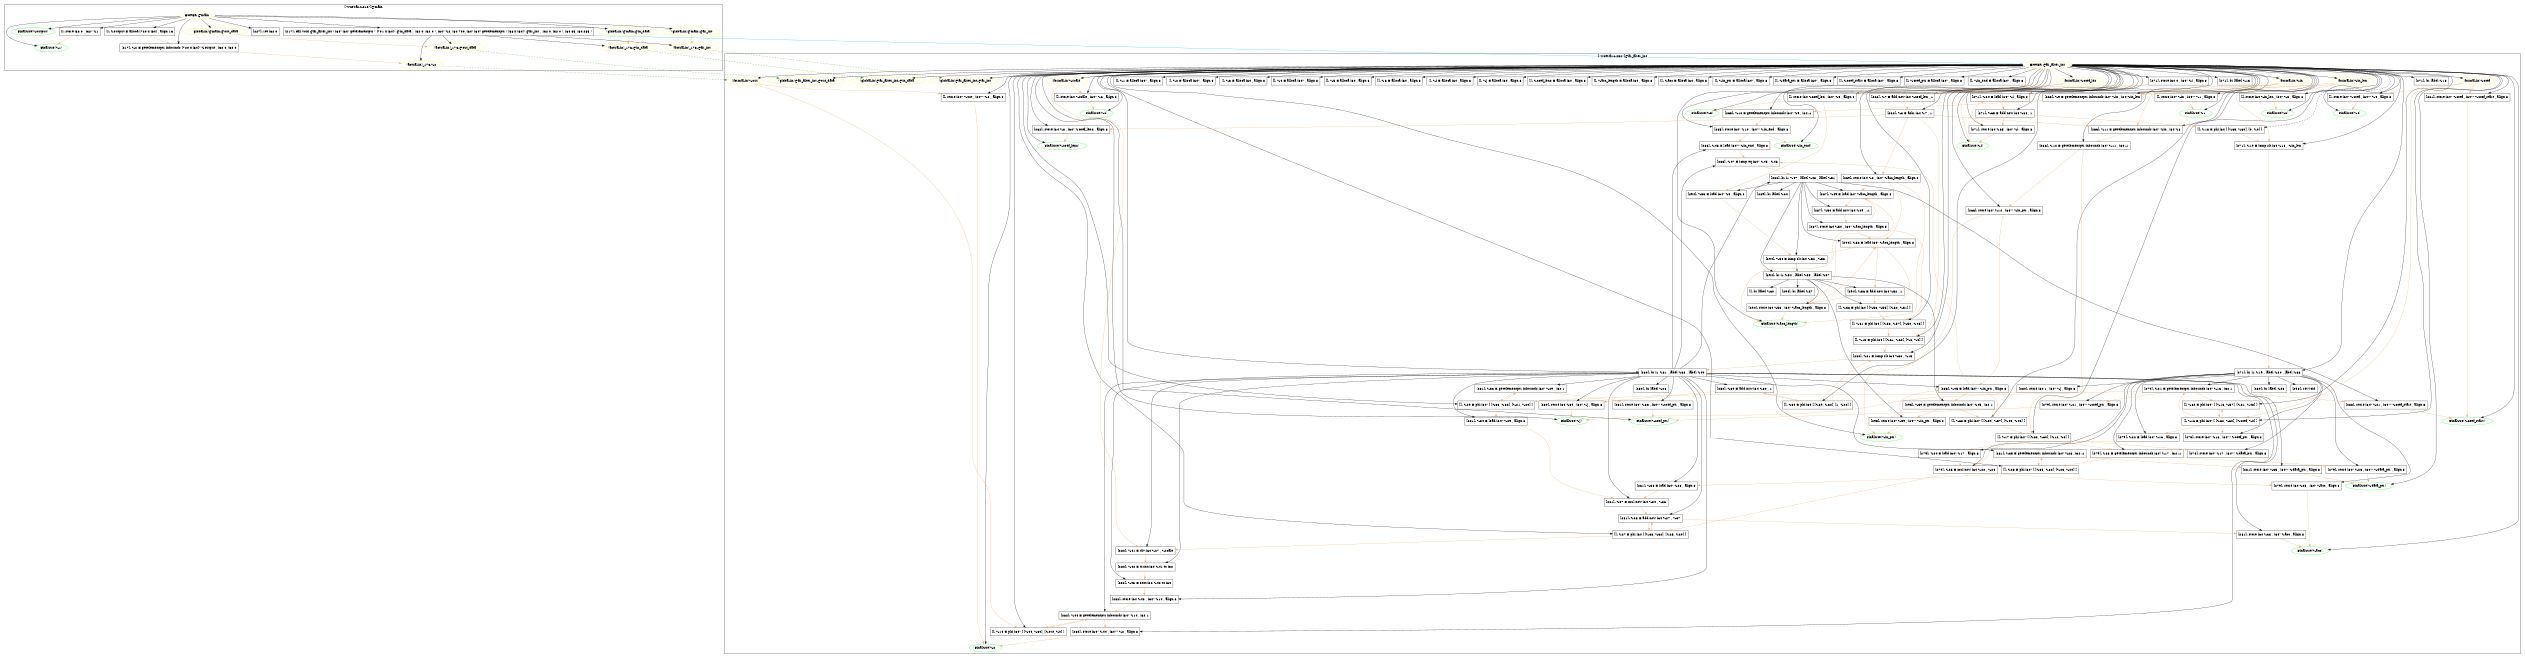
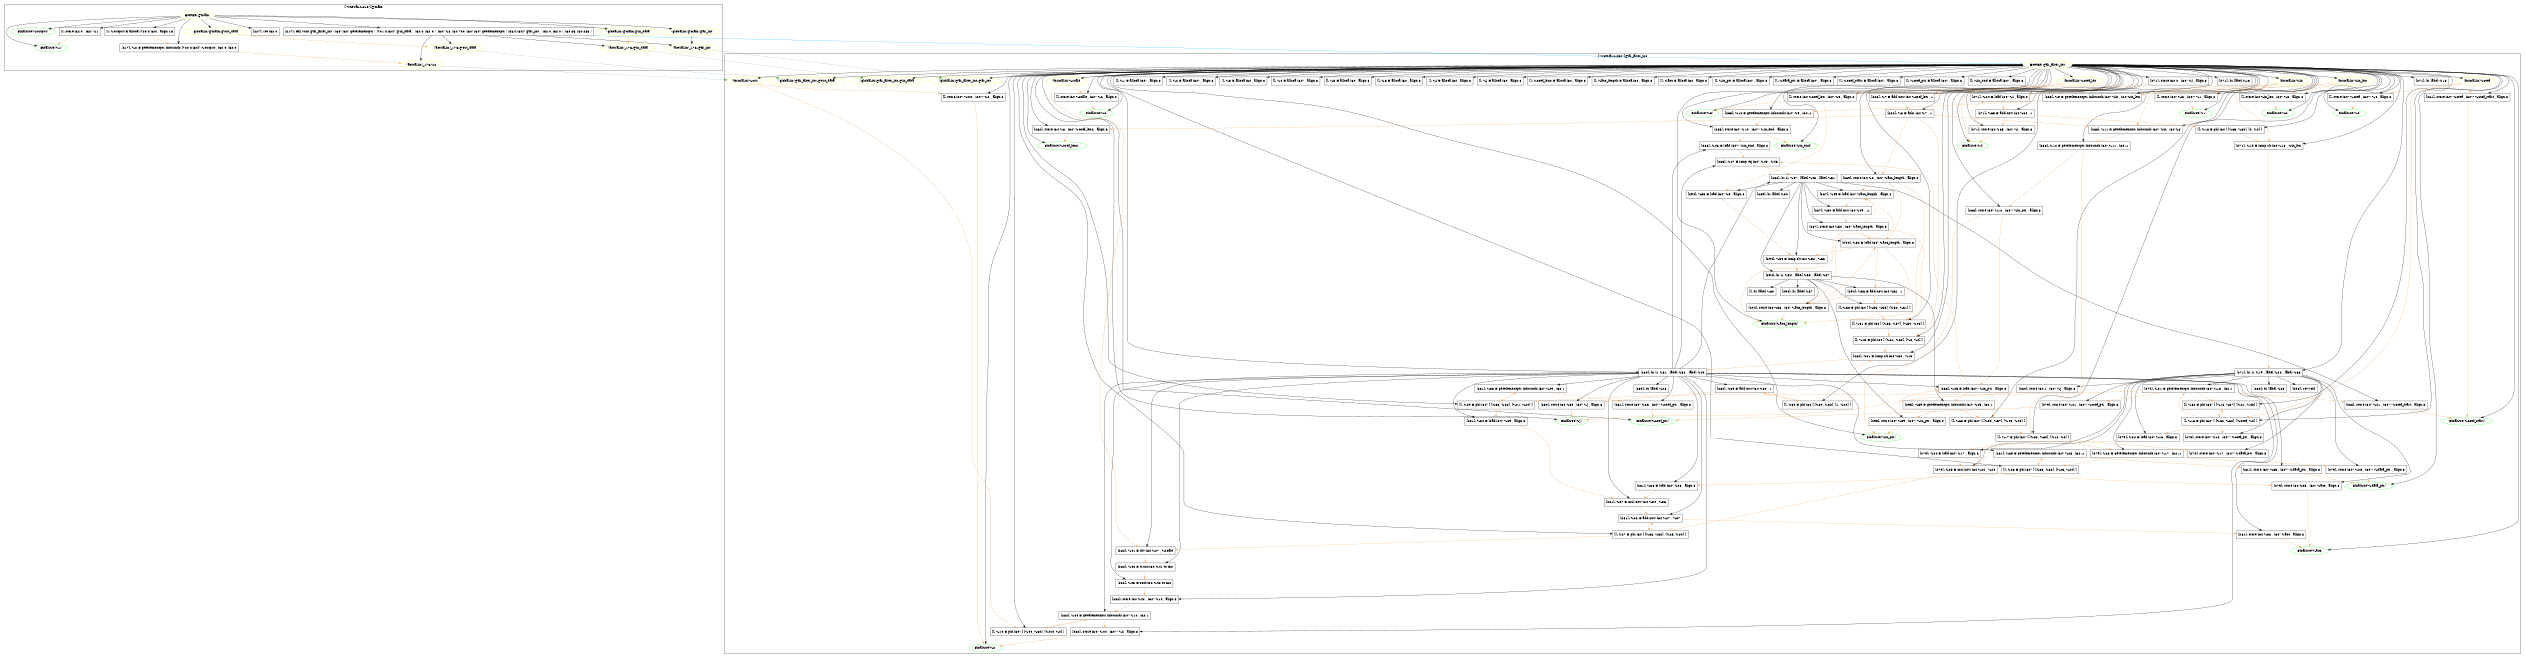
(692, 39) -> (692, 39)
(2388, 85) -> (2388, 85)
(1796, 266) -> (1796, 266)
